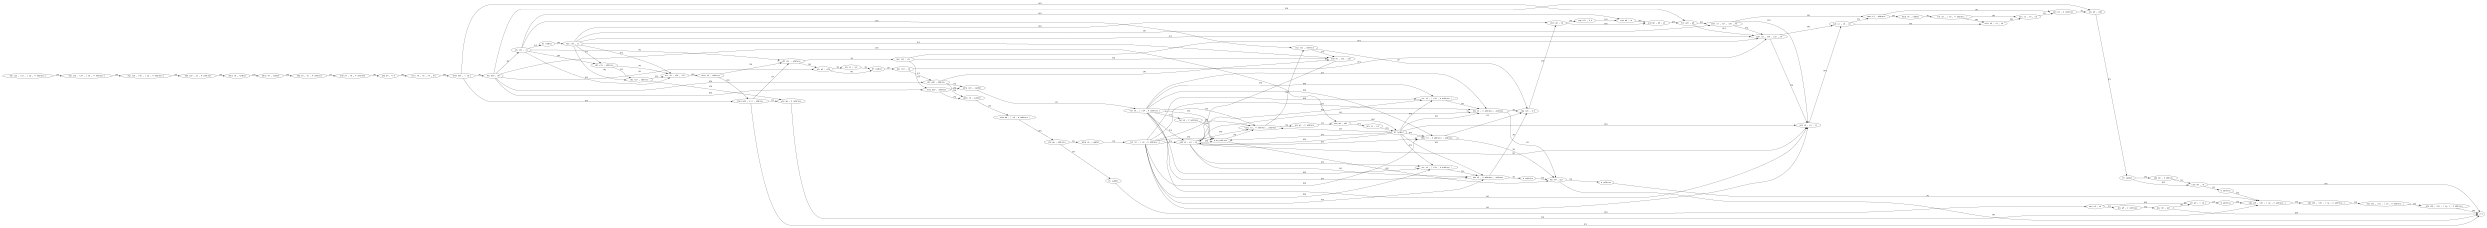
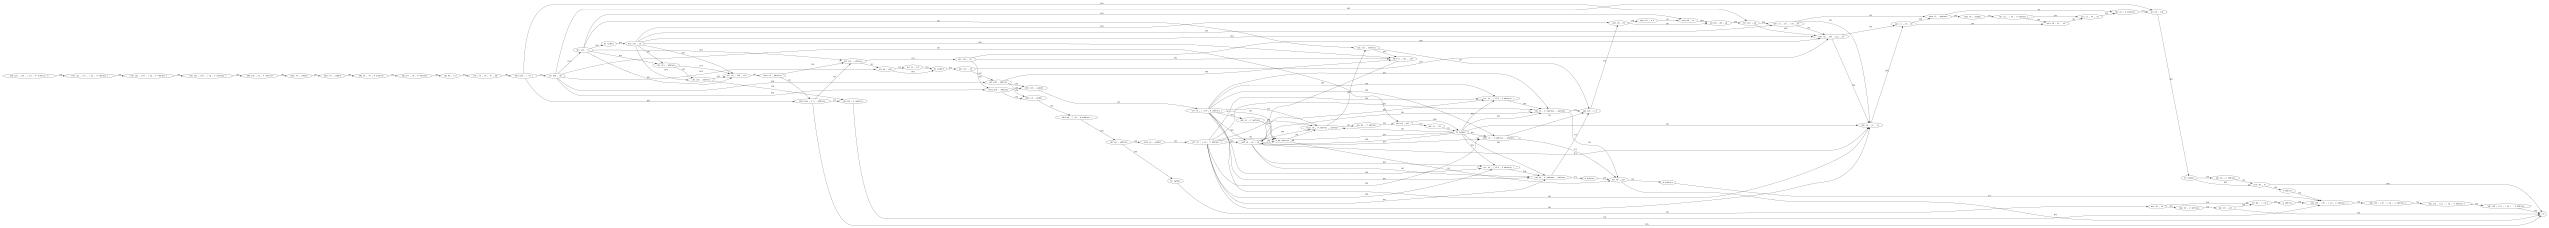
none -> (29, 76)
